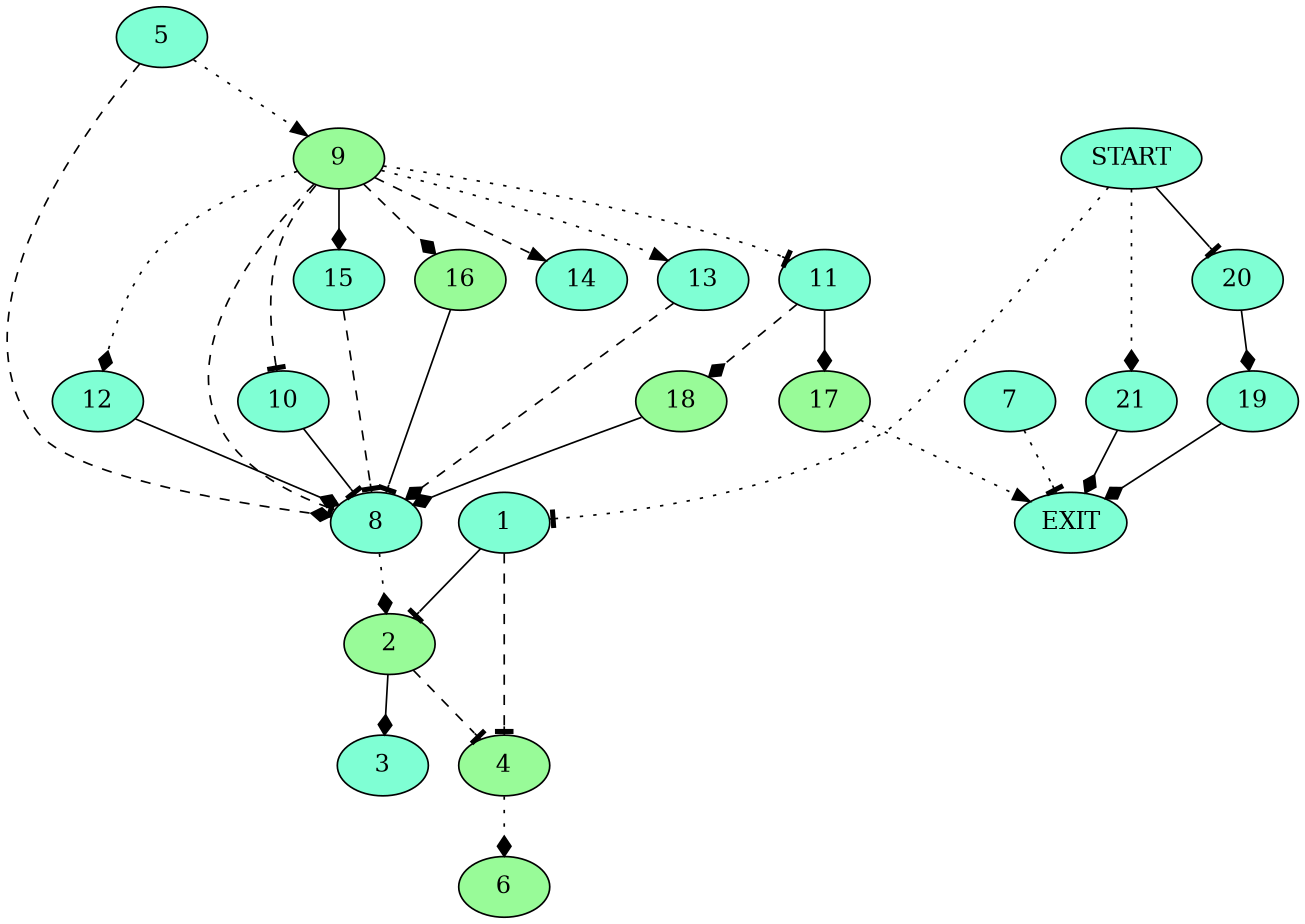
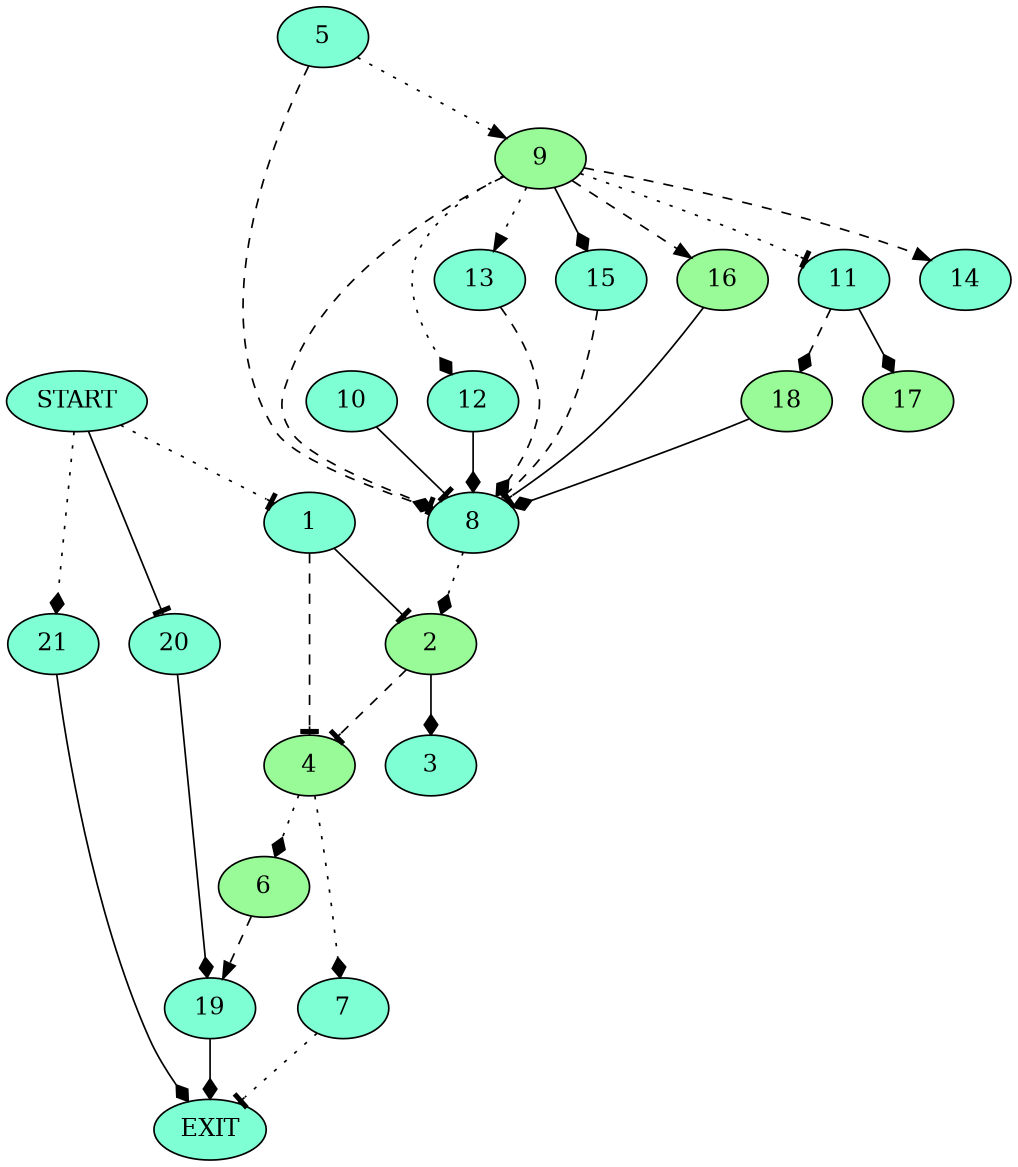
(392, 212) -> (625, 215)
(274, 269) -> none
(938, 457) -> none
none -> (328, 876)
none -> (241, 940)
